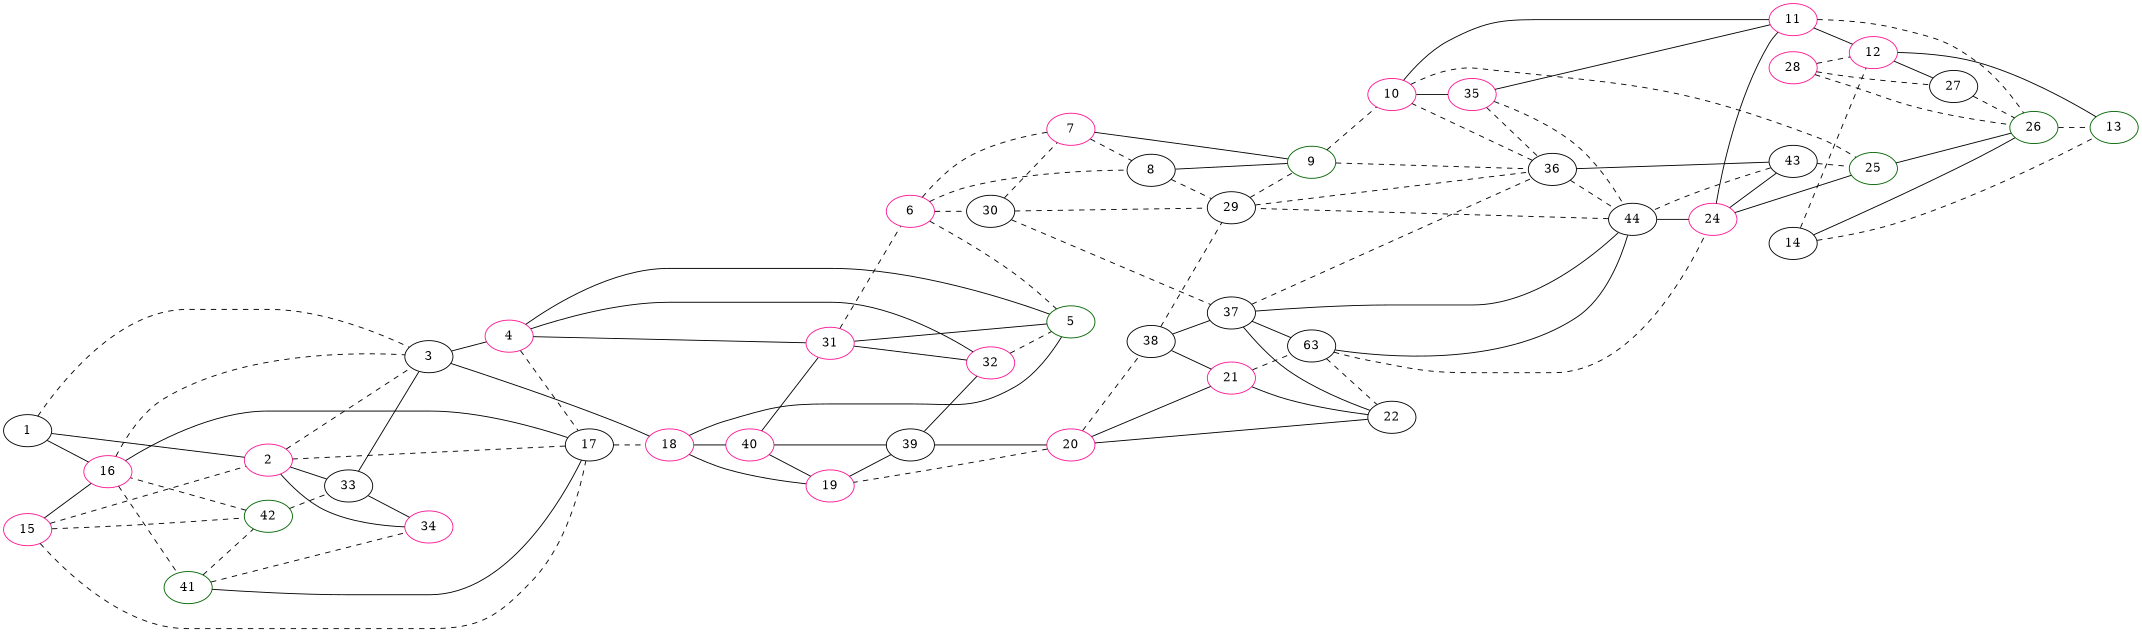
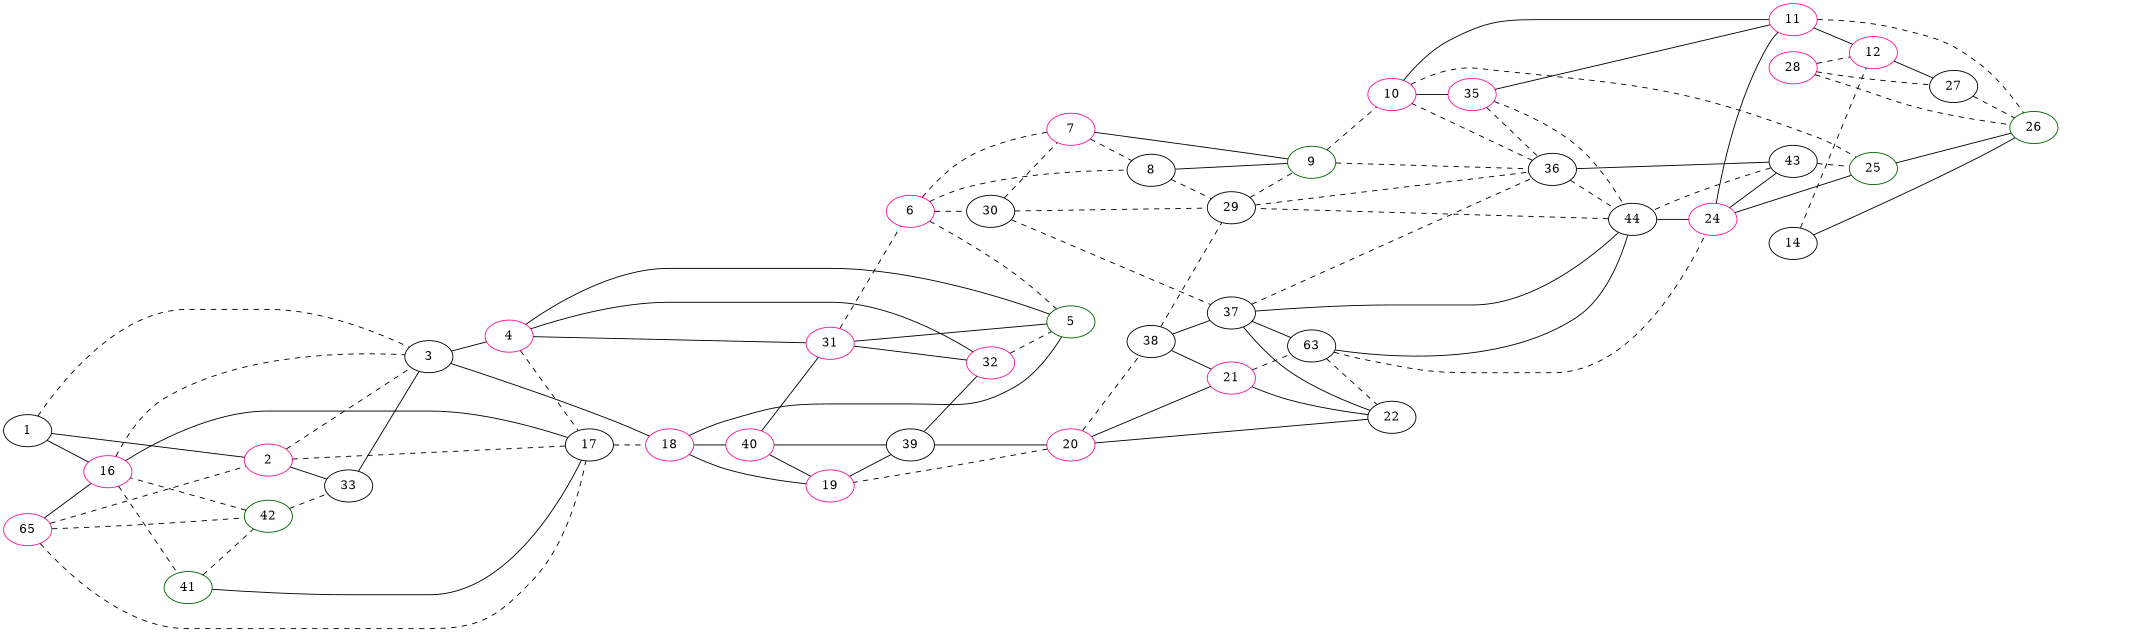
(2114, 128) -> none
(429, 527) -> none
(28, 530) -> (28, 530)
